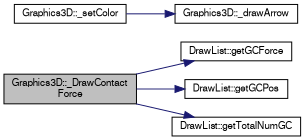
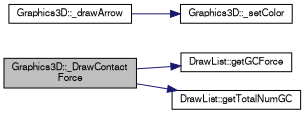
(146, 14) -> (151, 14)
(236, 89) -> none
